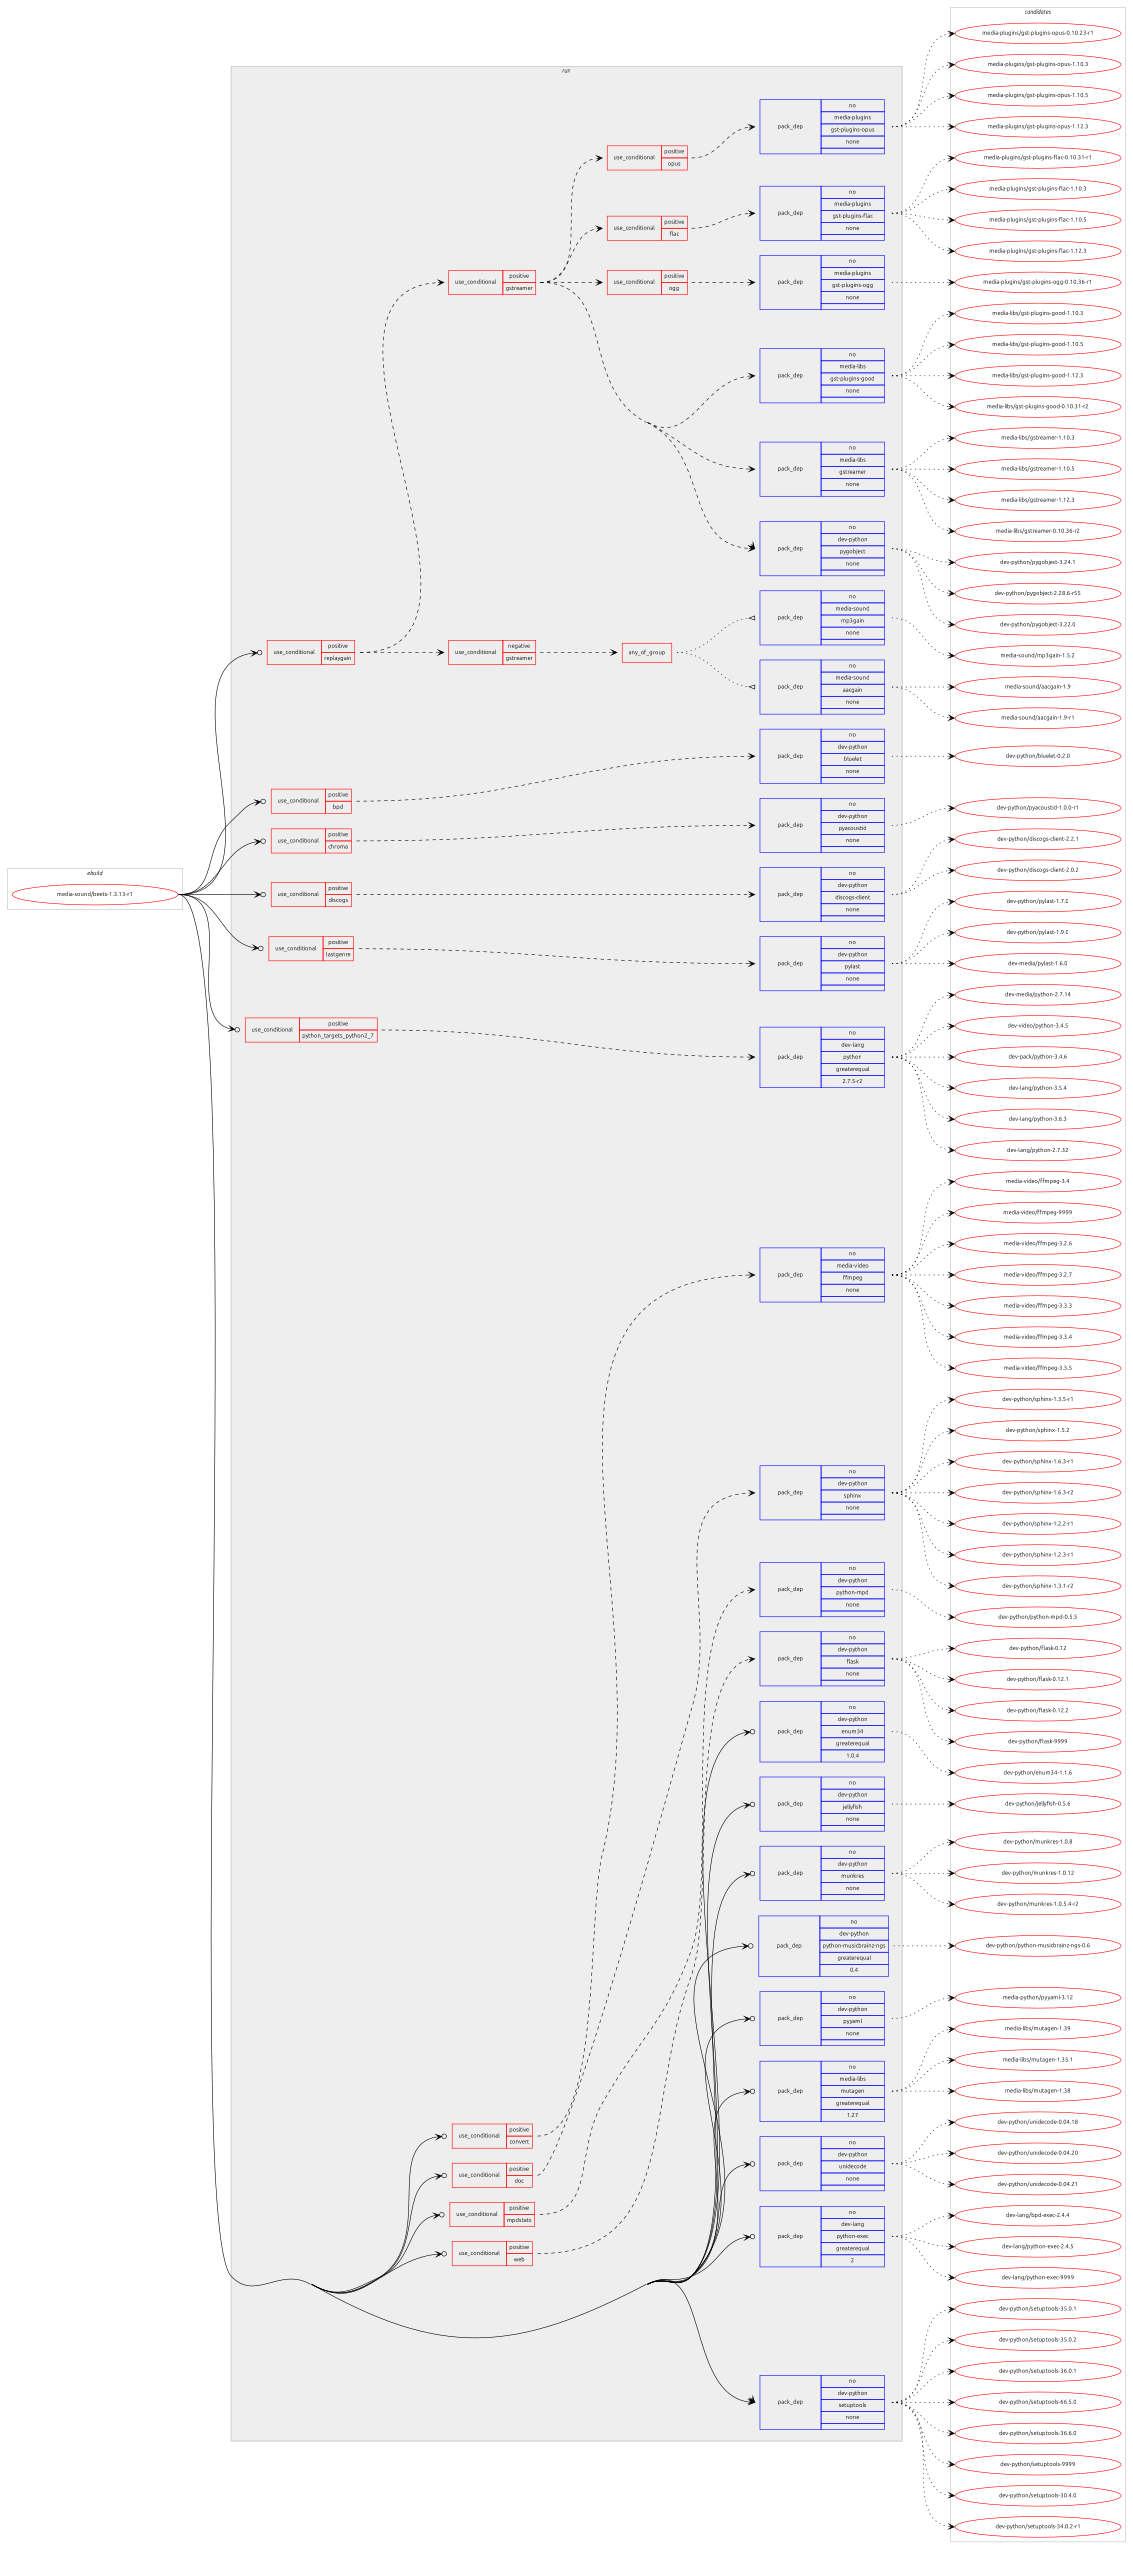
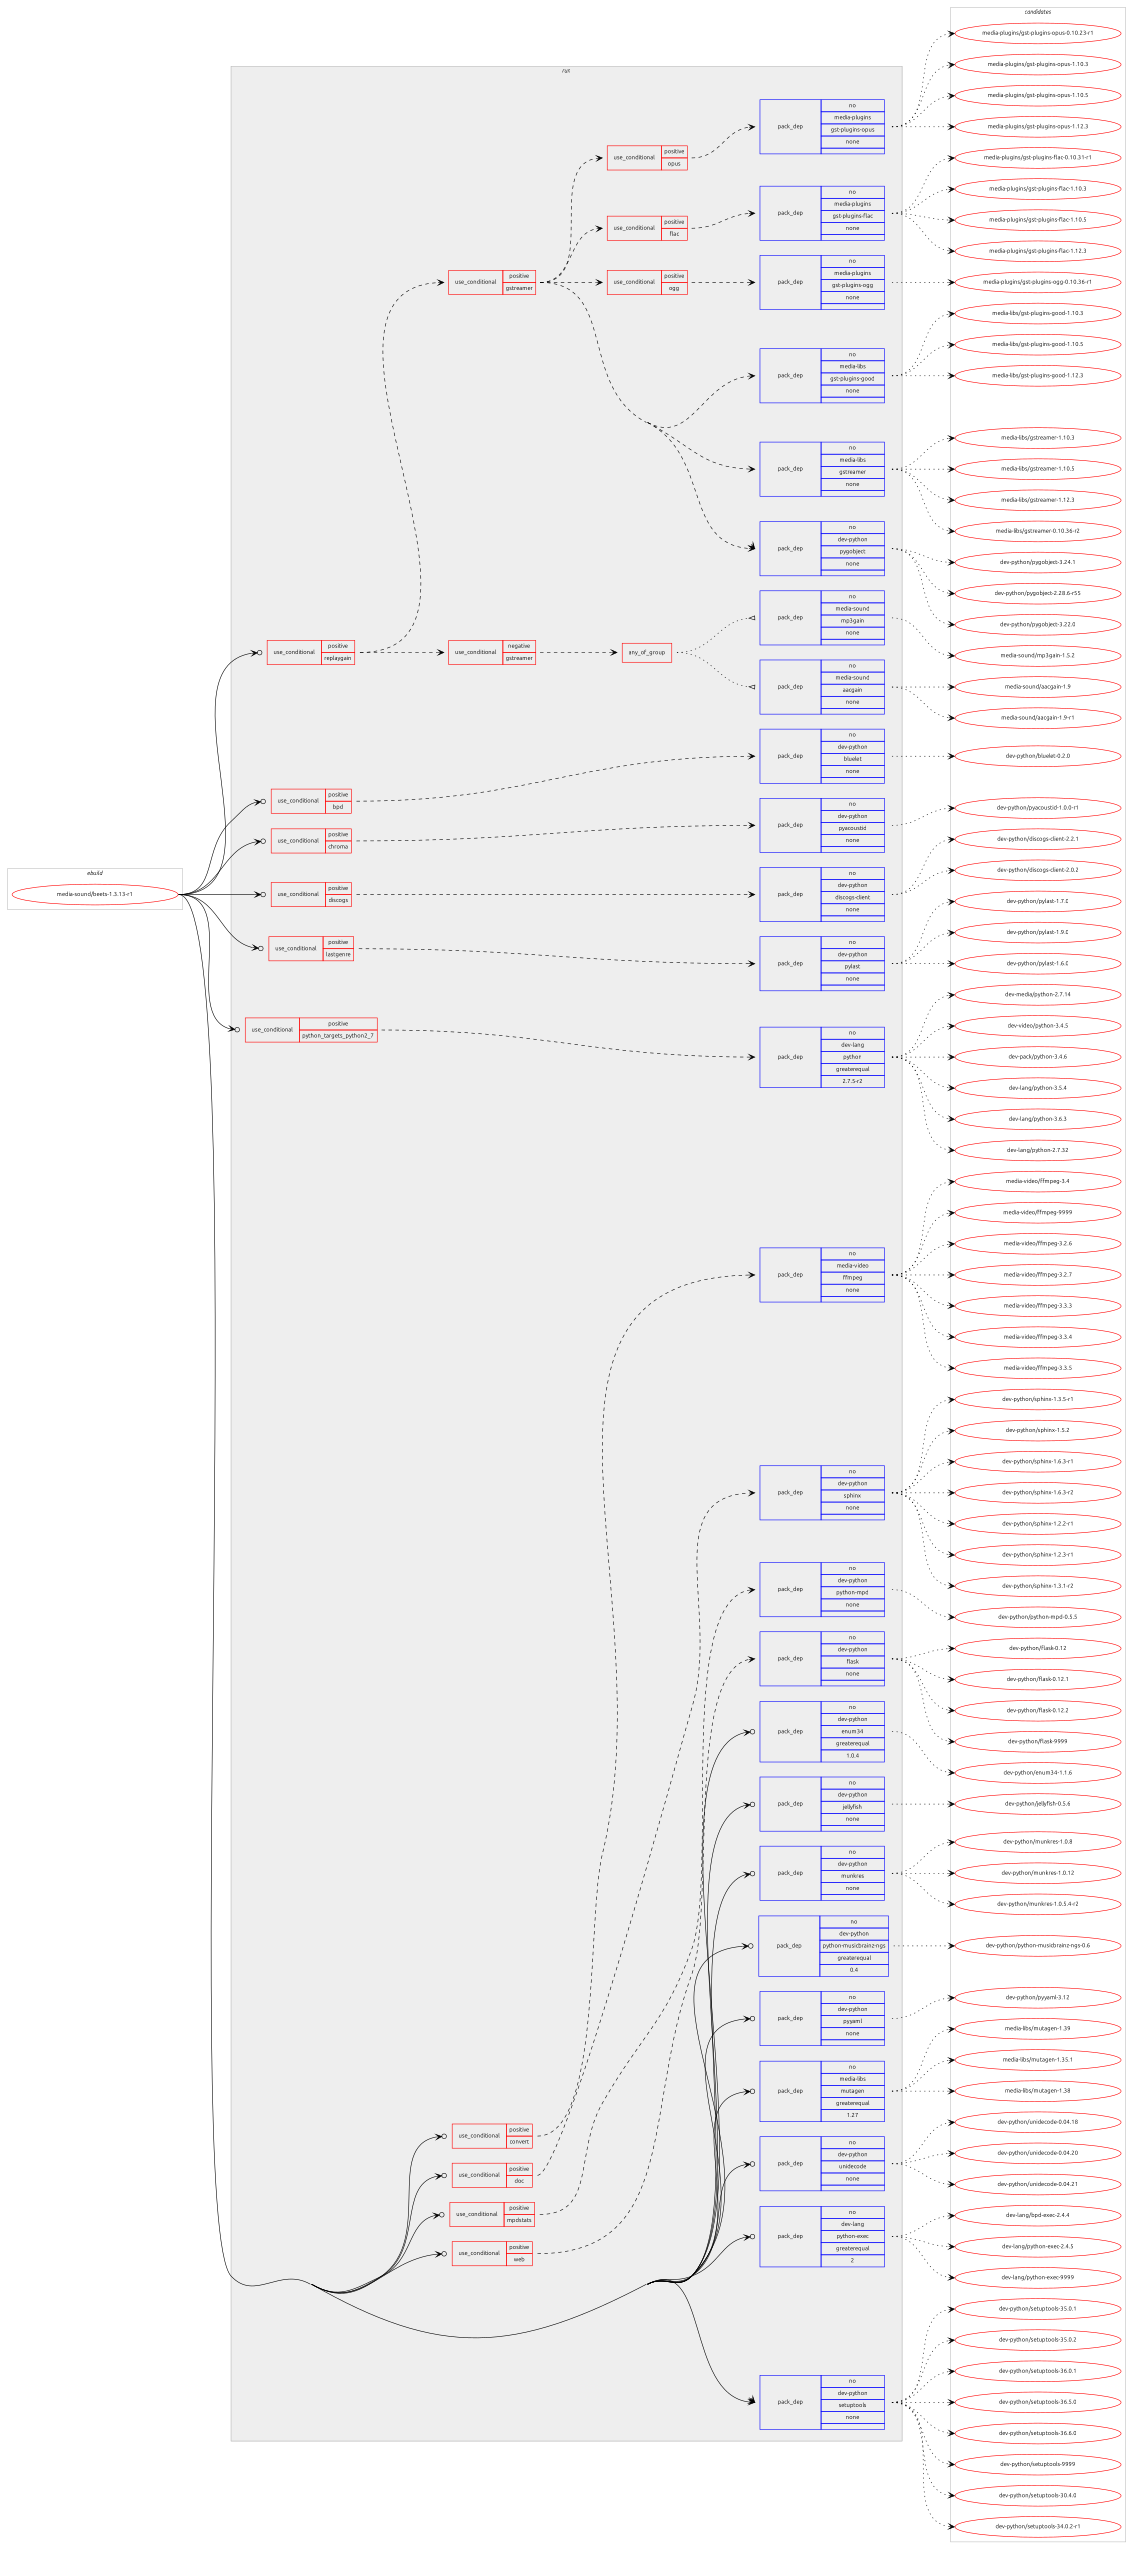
(1038, 407) -> none
(1038, 964) -> (1038, 964)
(1038, 1998) -> (1038, 1998)
(1038, 2402) -> (1038, 2402)
